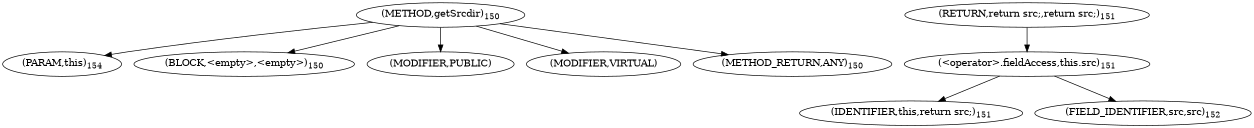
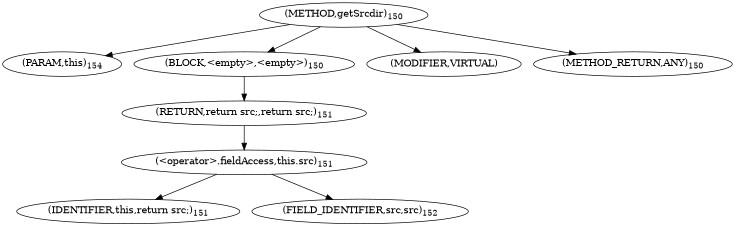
(441, 64) -> none
none -> (244, 85)
